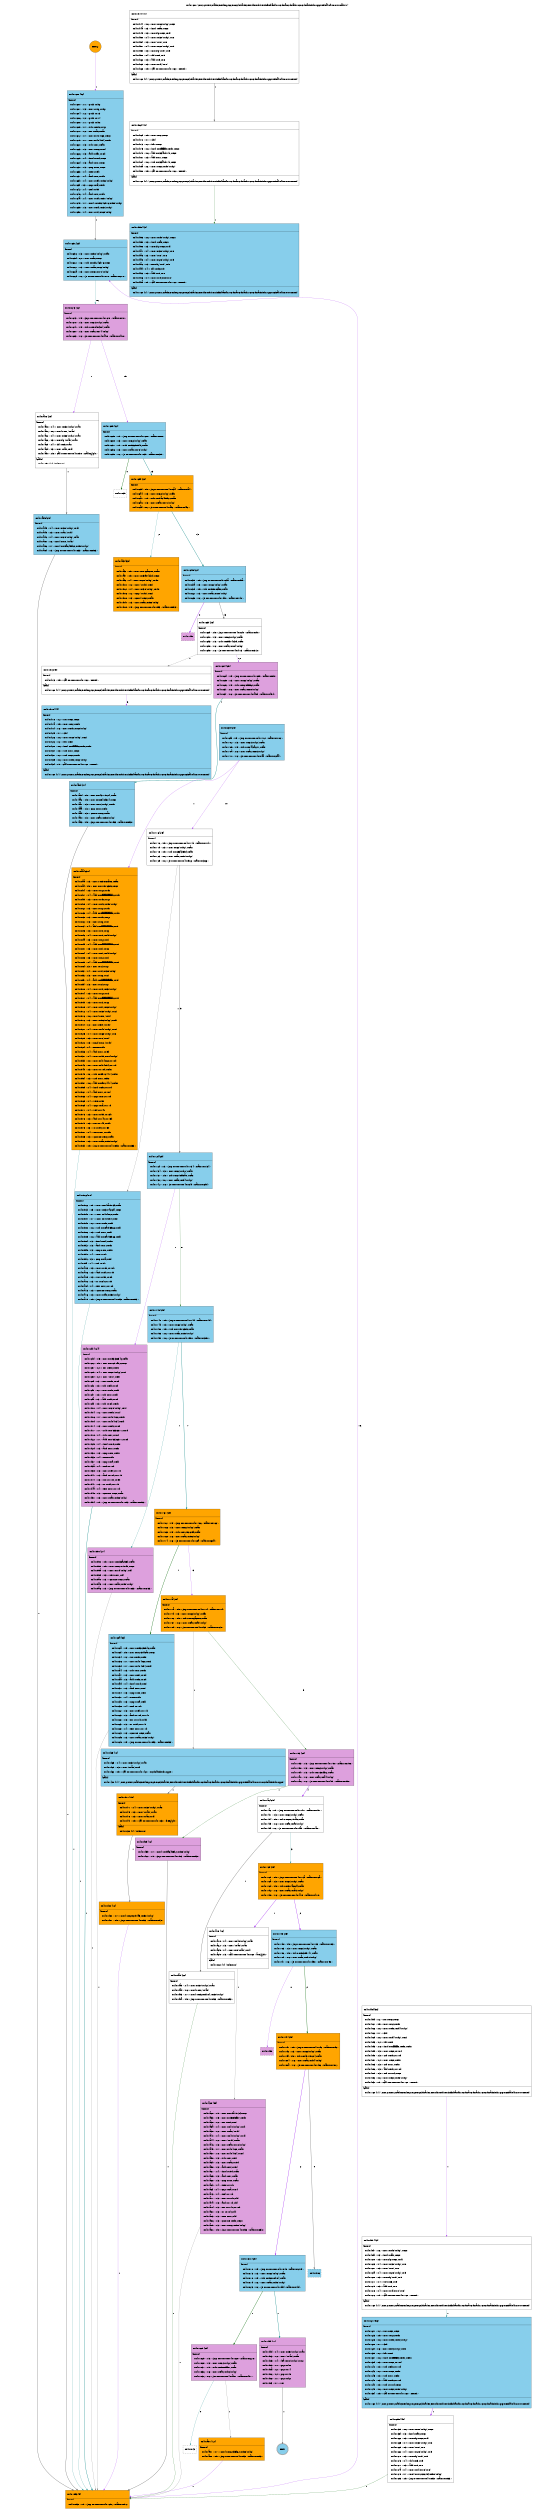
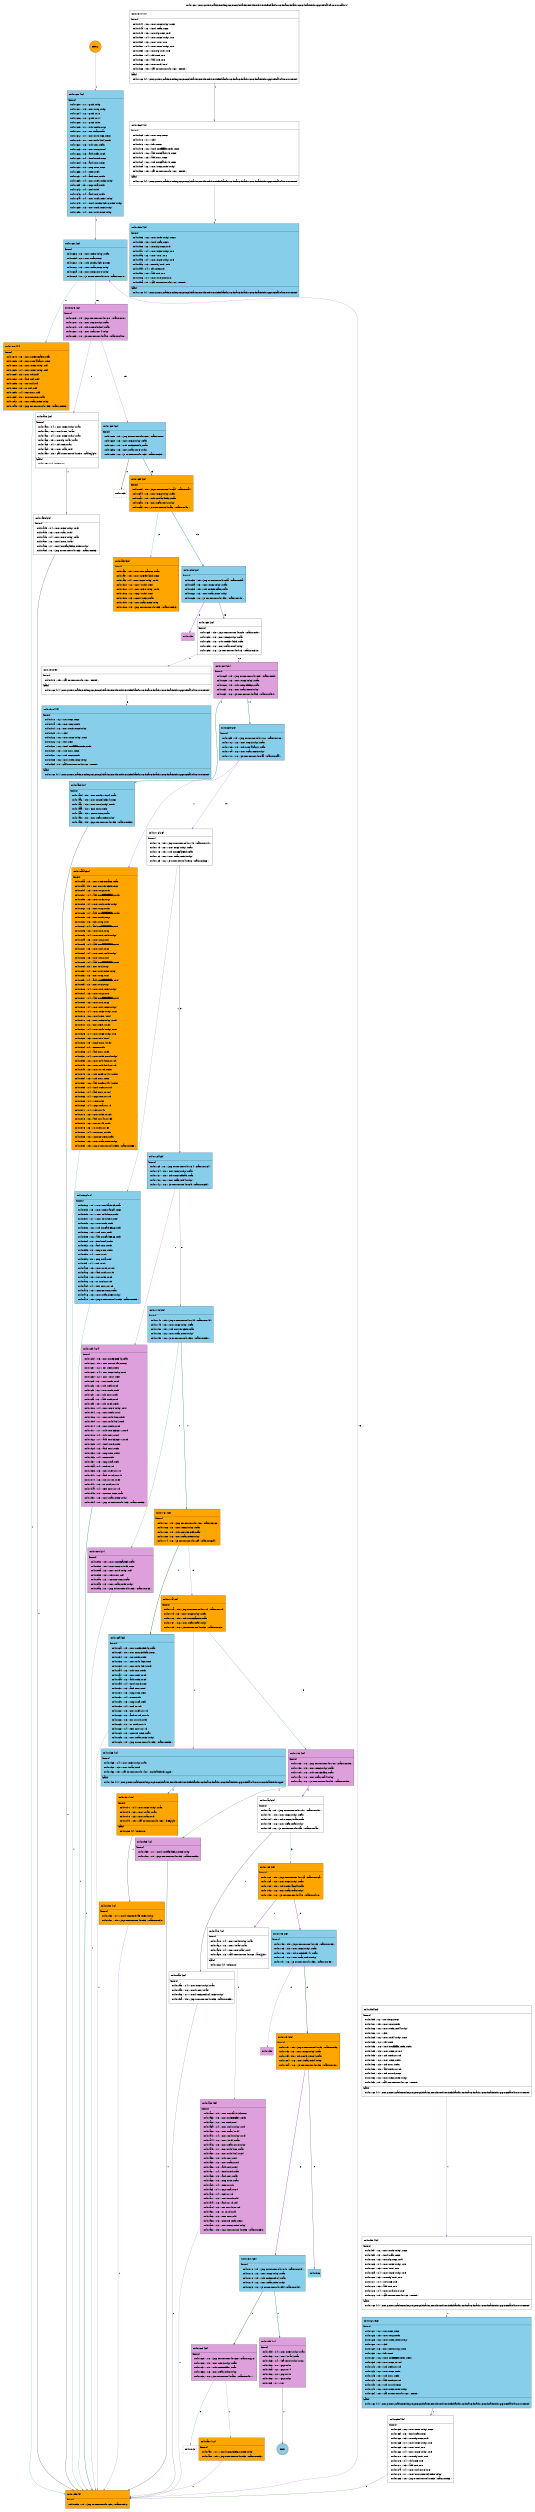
none -> (36, 376)
(66, 534) -> (66, 534)
none -> (249, 710)
